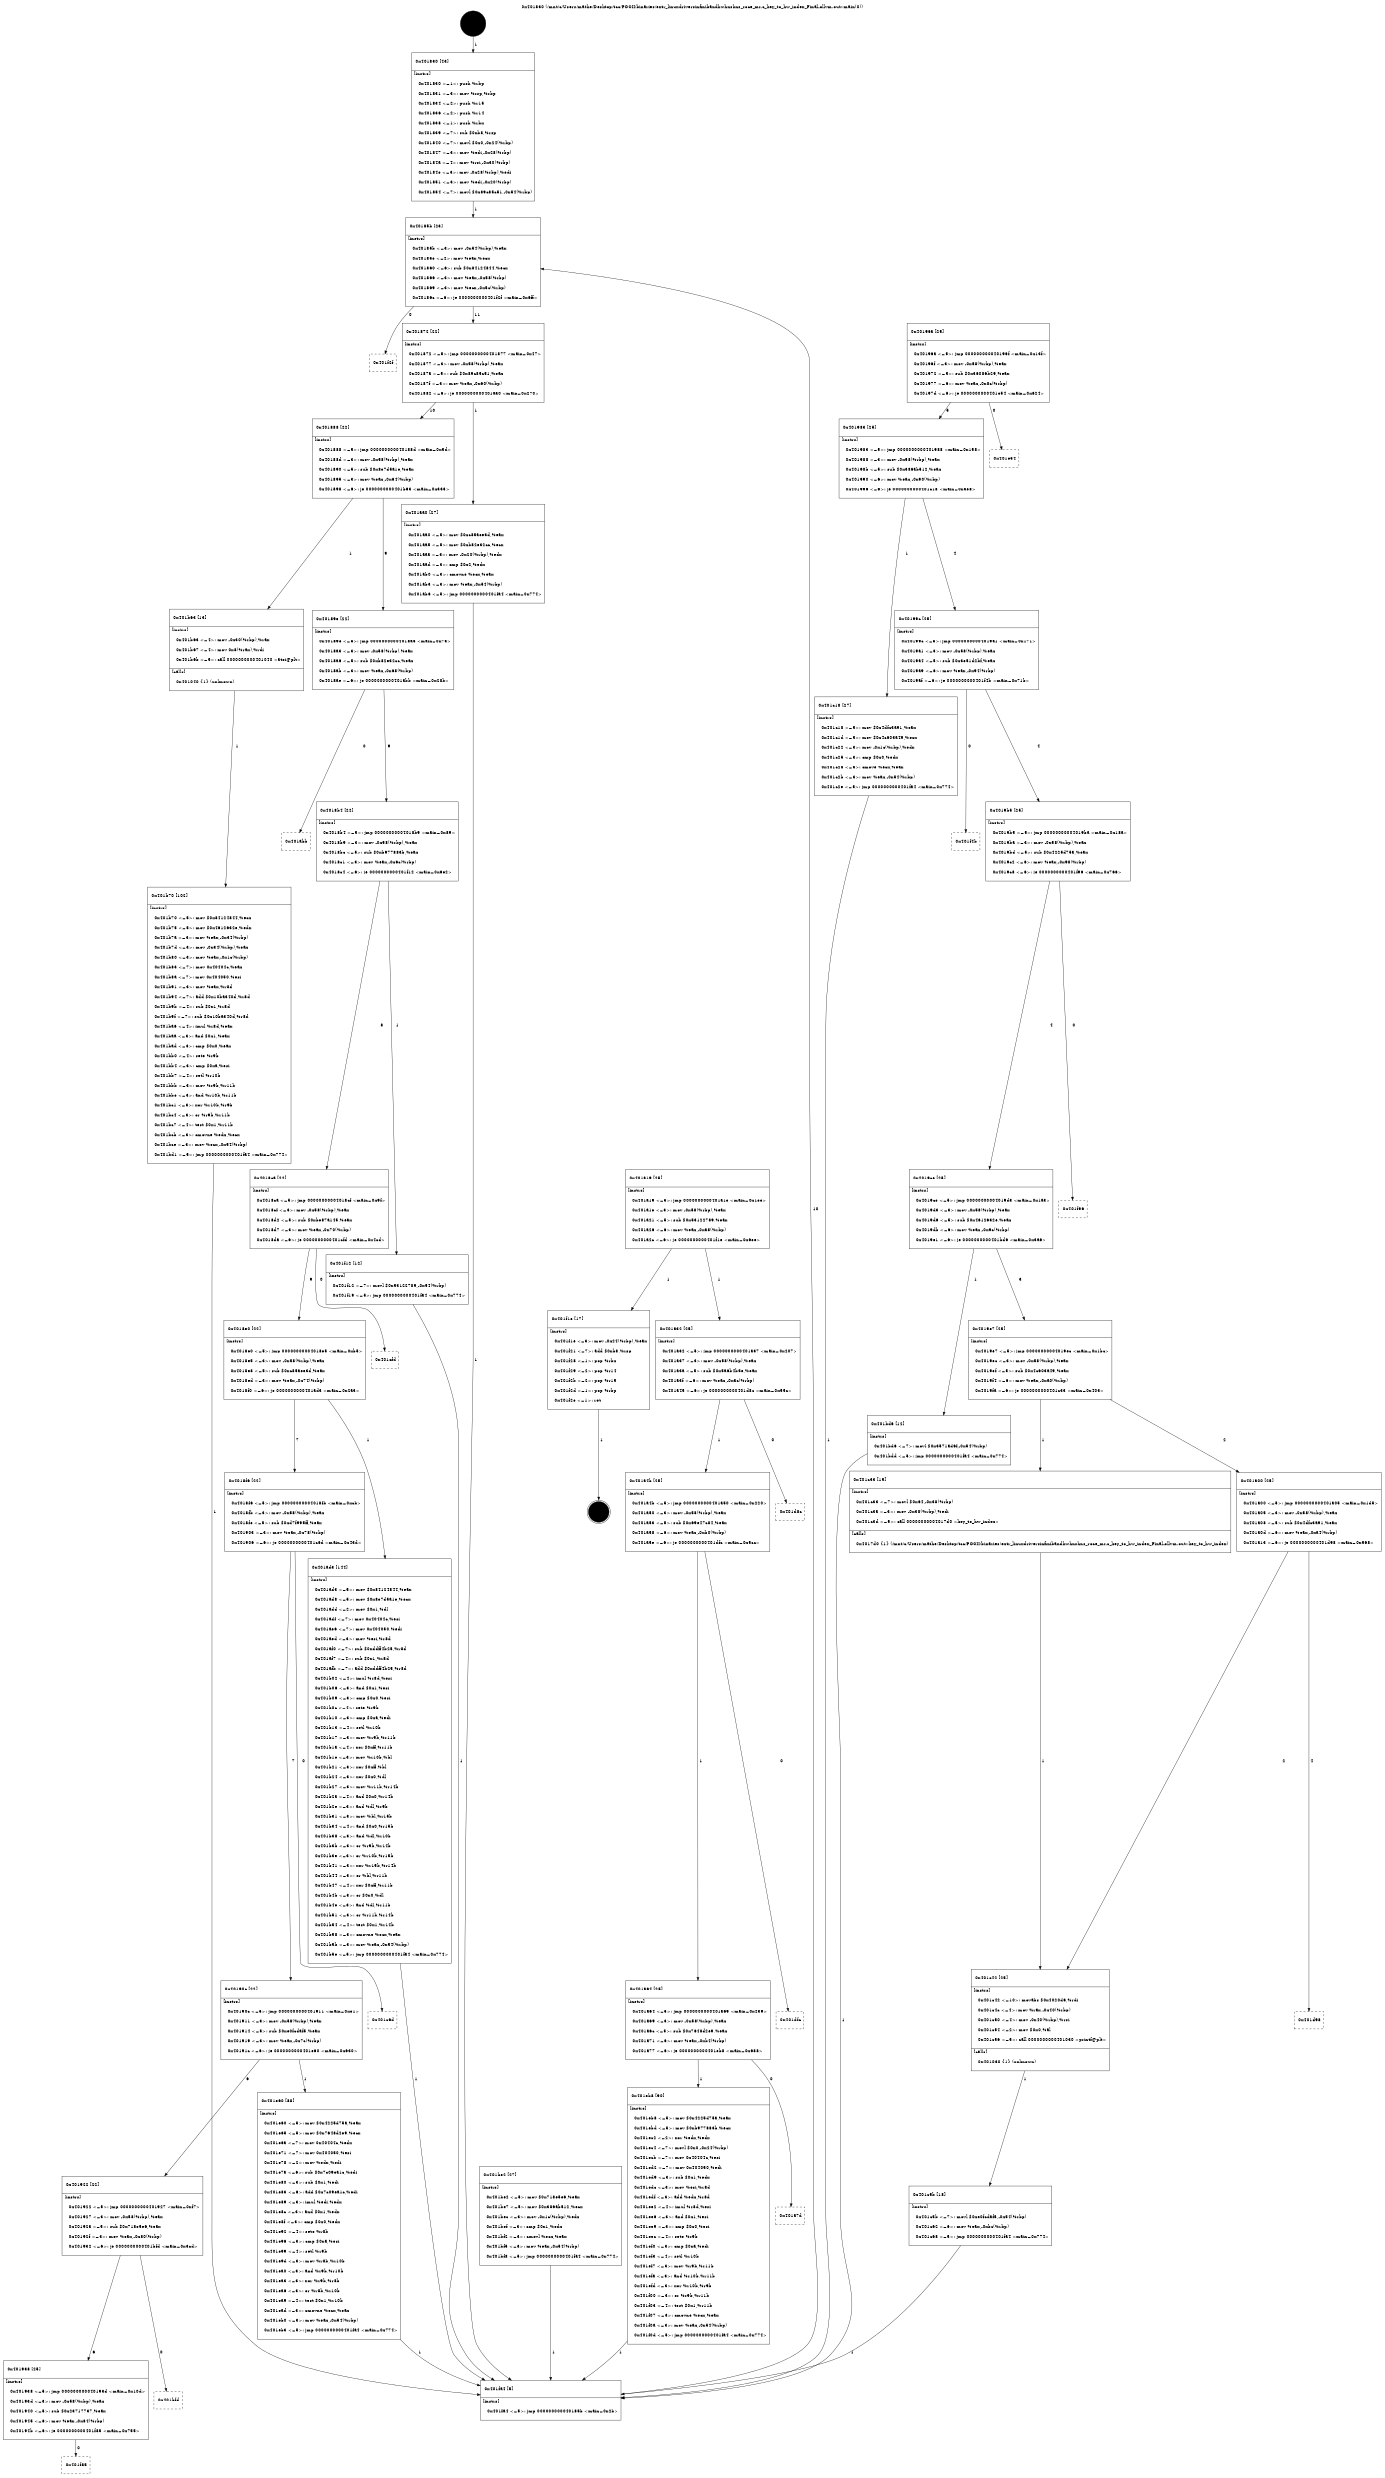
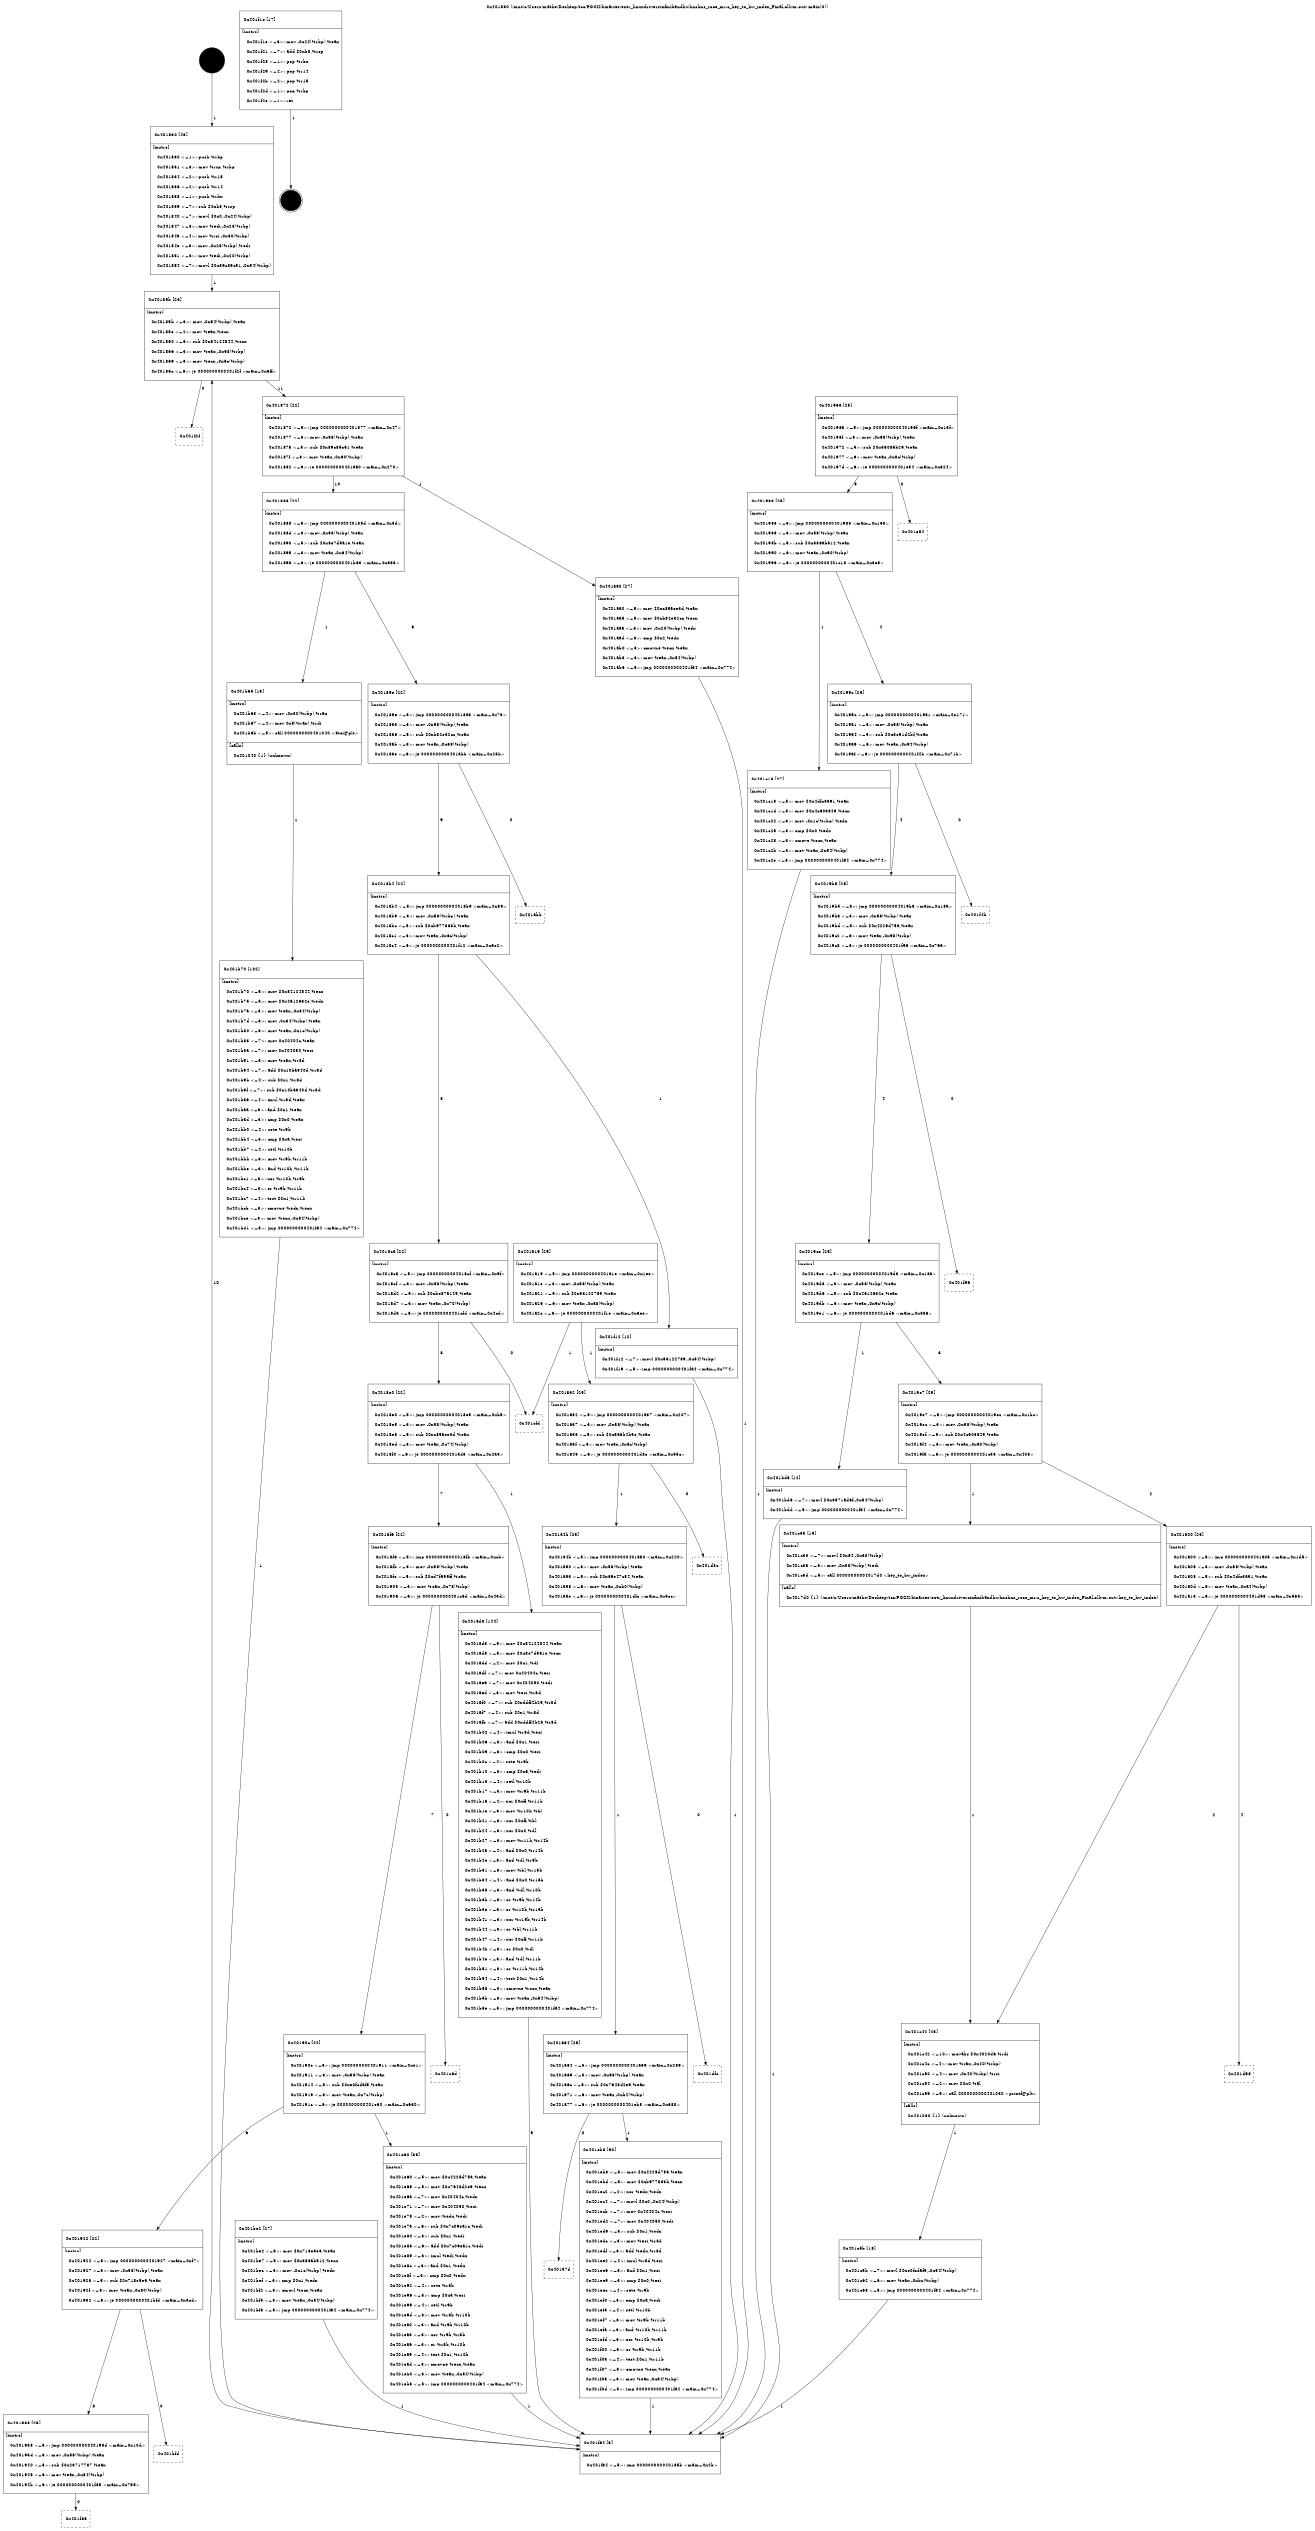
(652, 1278) -> (552, 1367)
(311, 1280) -> (441, 1353)
(416, 2079) -> (531, 2133)
(93, 2352) -> (93, 2406)
